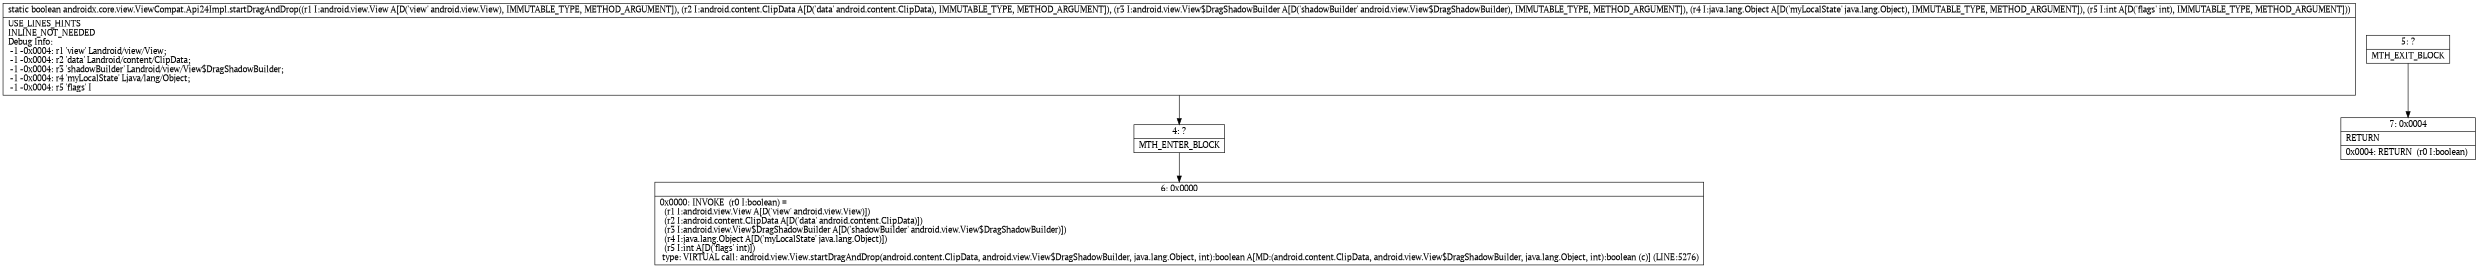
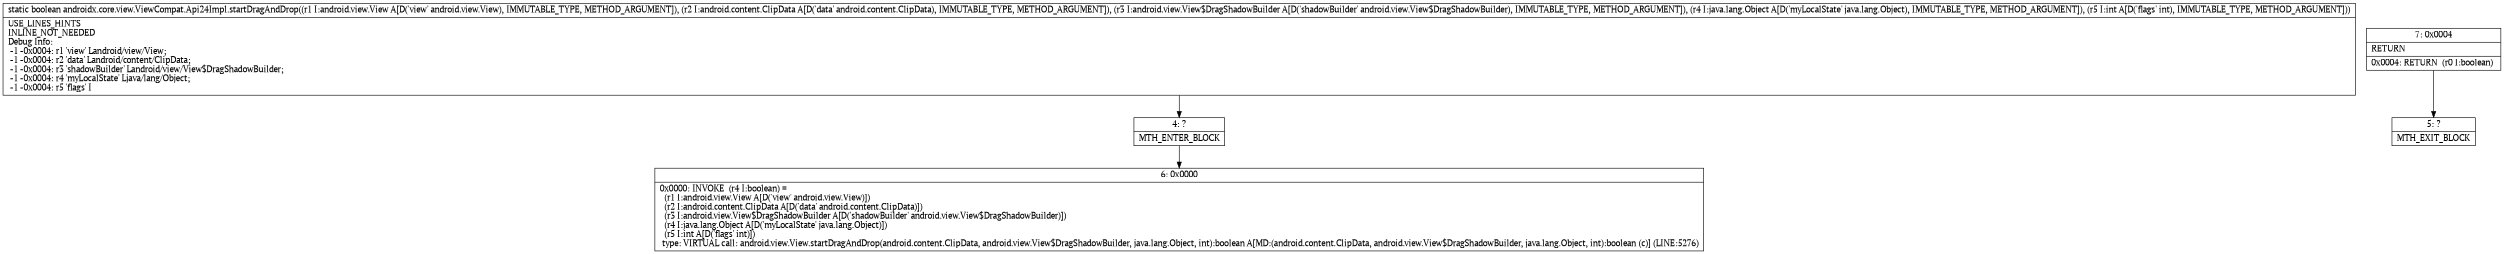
(2408, 87) -> (2434, 91)
(725, 203) -> (725, 189)
